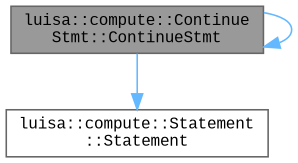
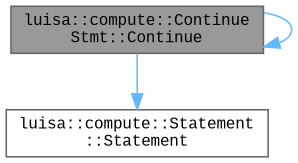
(137, 30) -> (137, 30)
